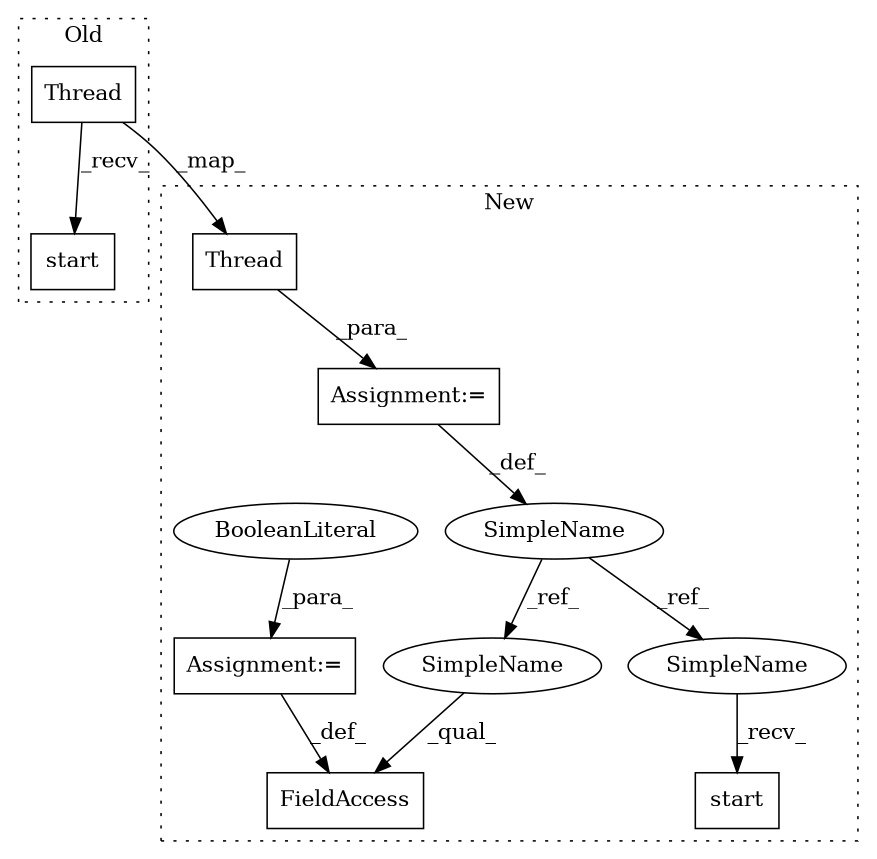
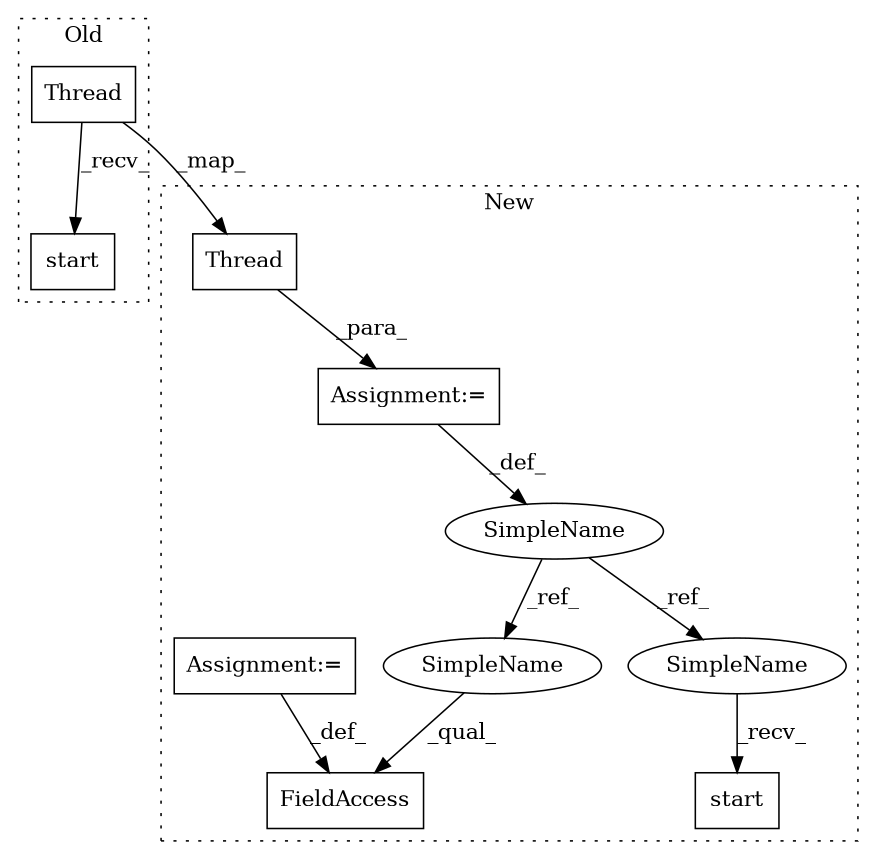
(296, 531) -> none
